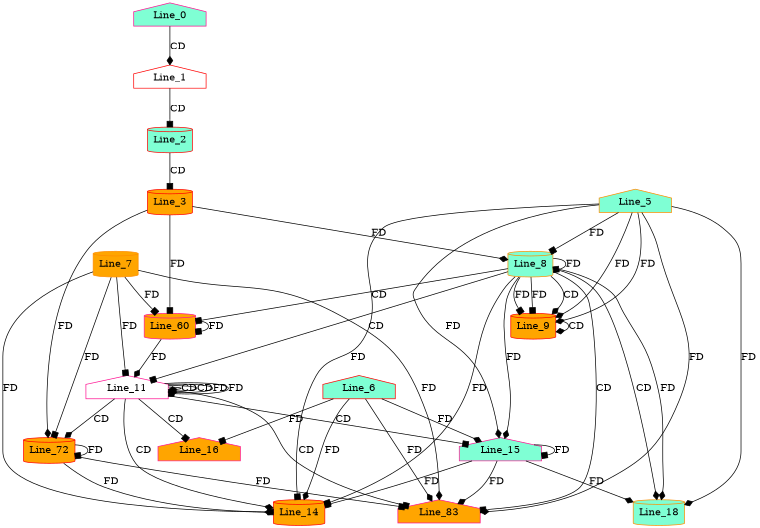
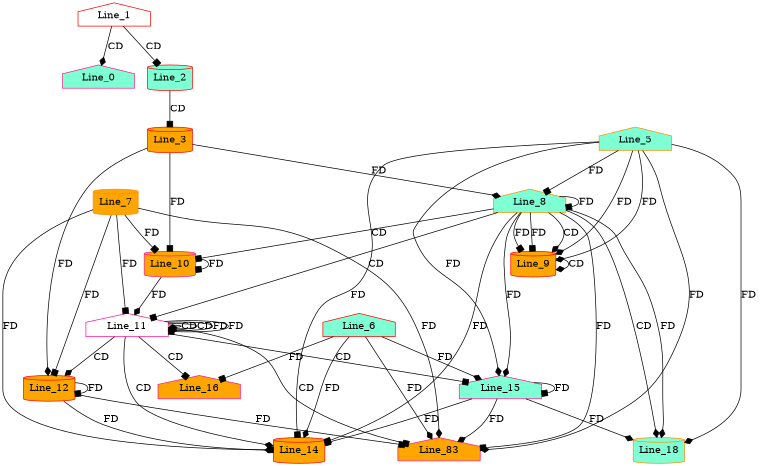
(170, 41) -> (108, 42)
(530, 264) -> (530, 202)
(170, 326) -> (170, 264)
(604, 388) -> (604, 326)
(49, 450) -> (49, 388)
